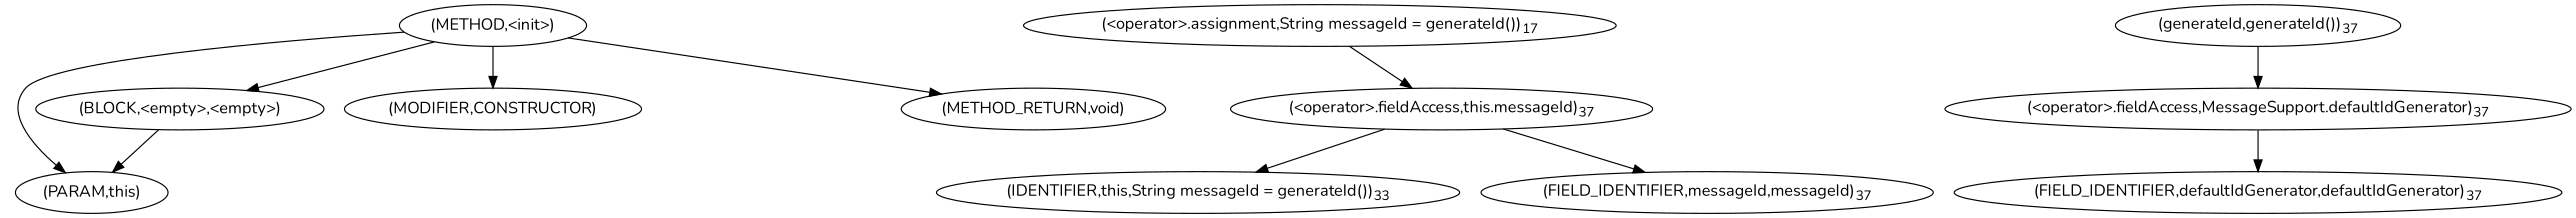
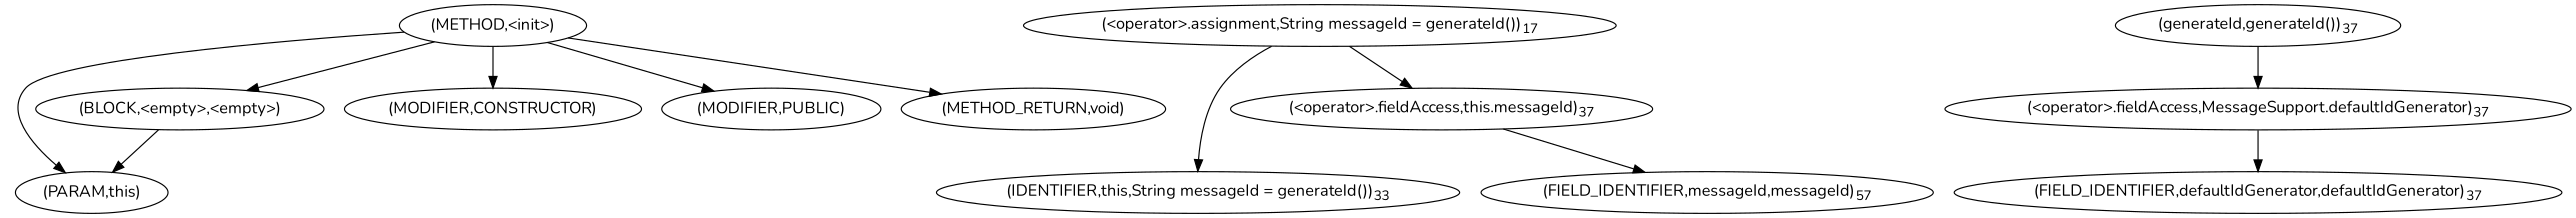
none -> (771, 109)
(1326, 149) -> (1218, 92)
(1864, 191) -> (1864, 191)
